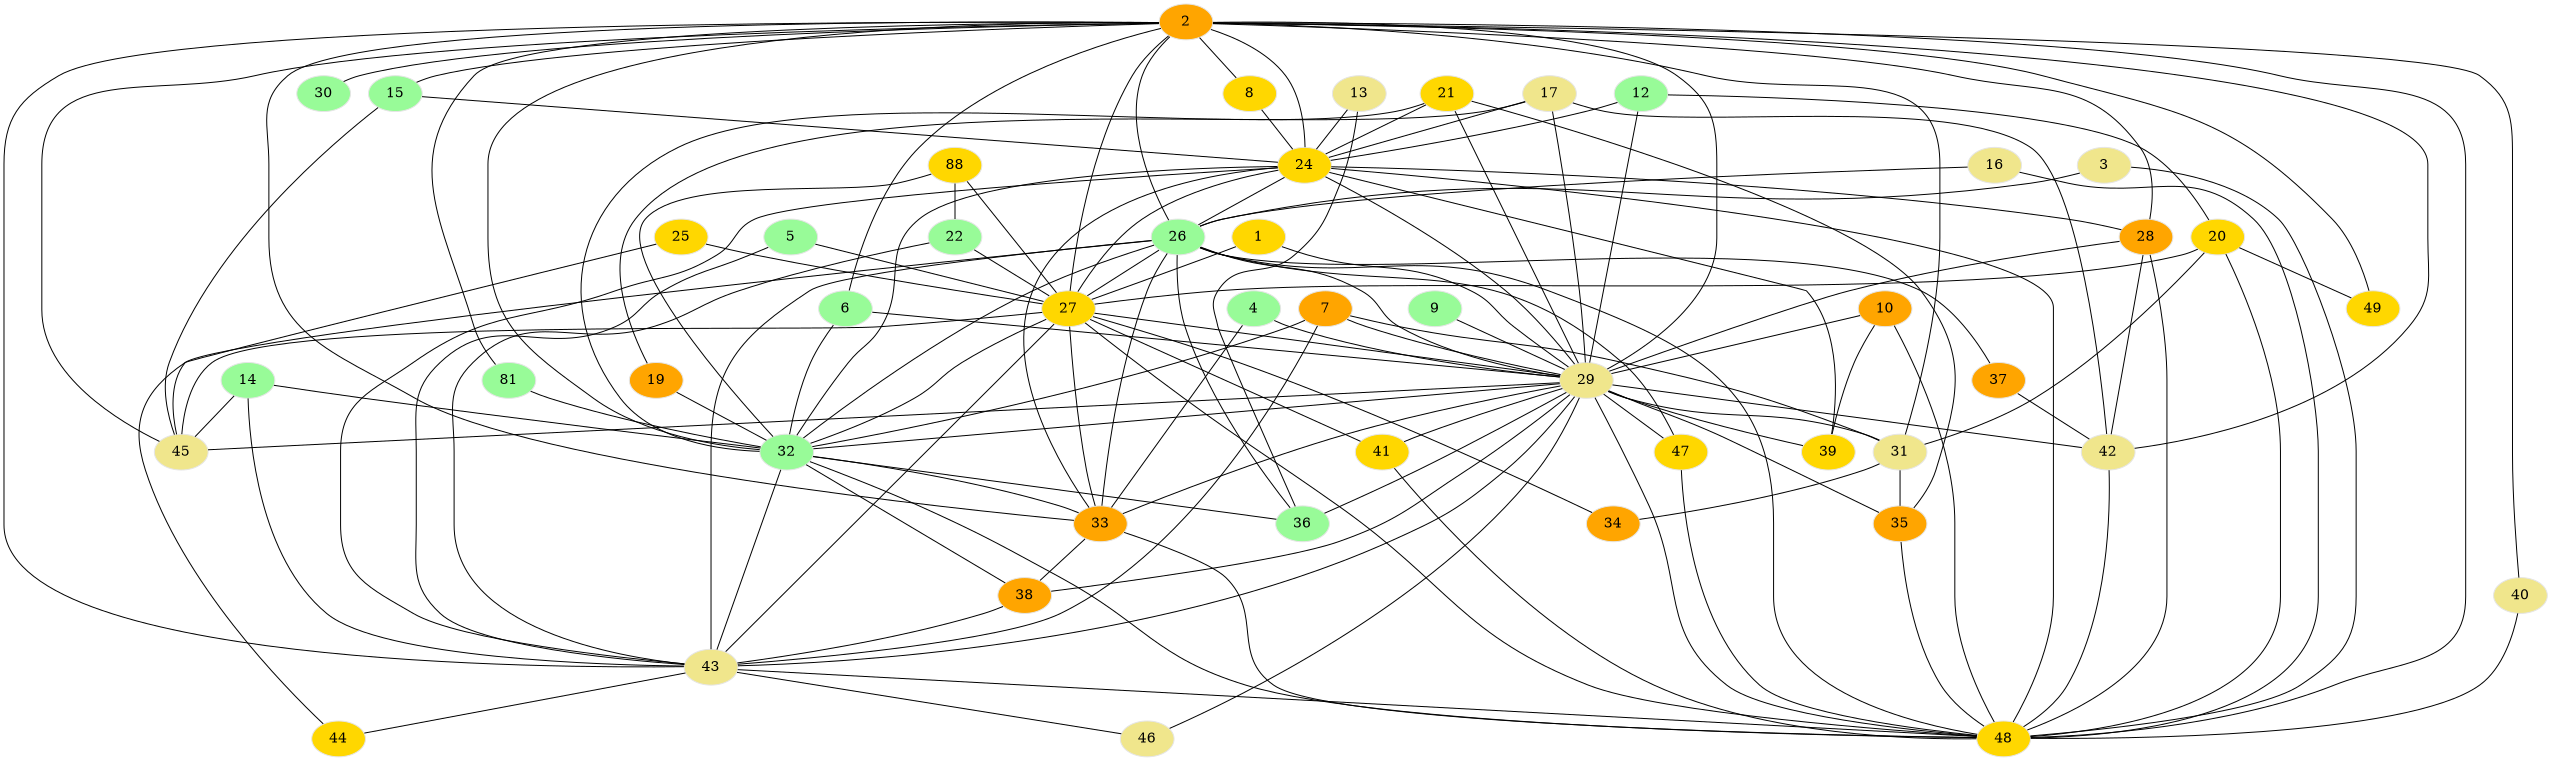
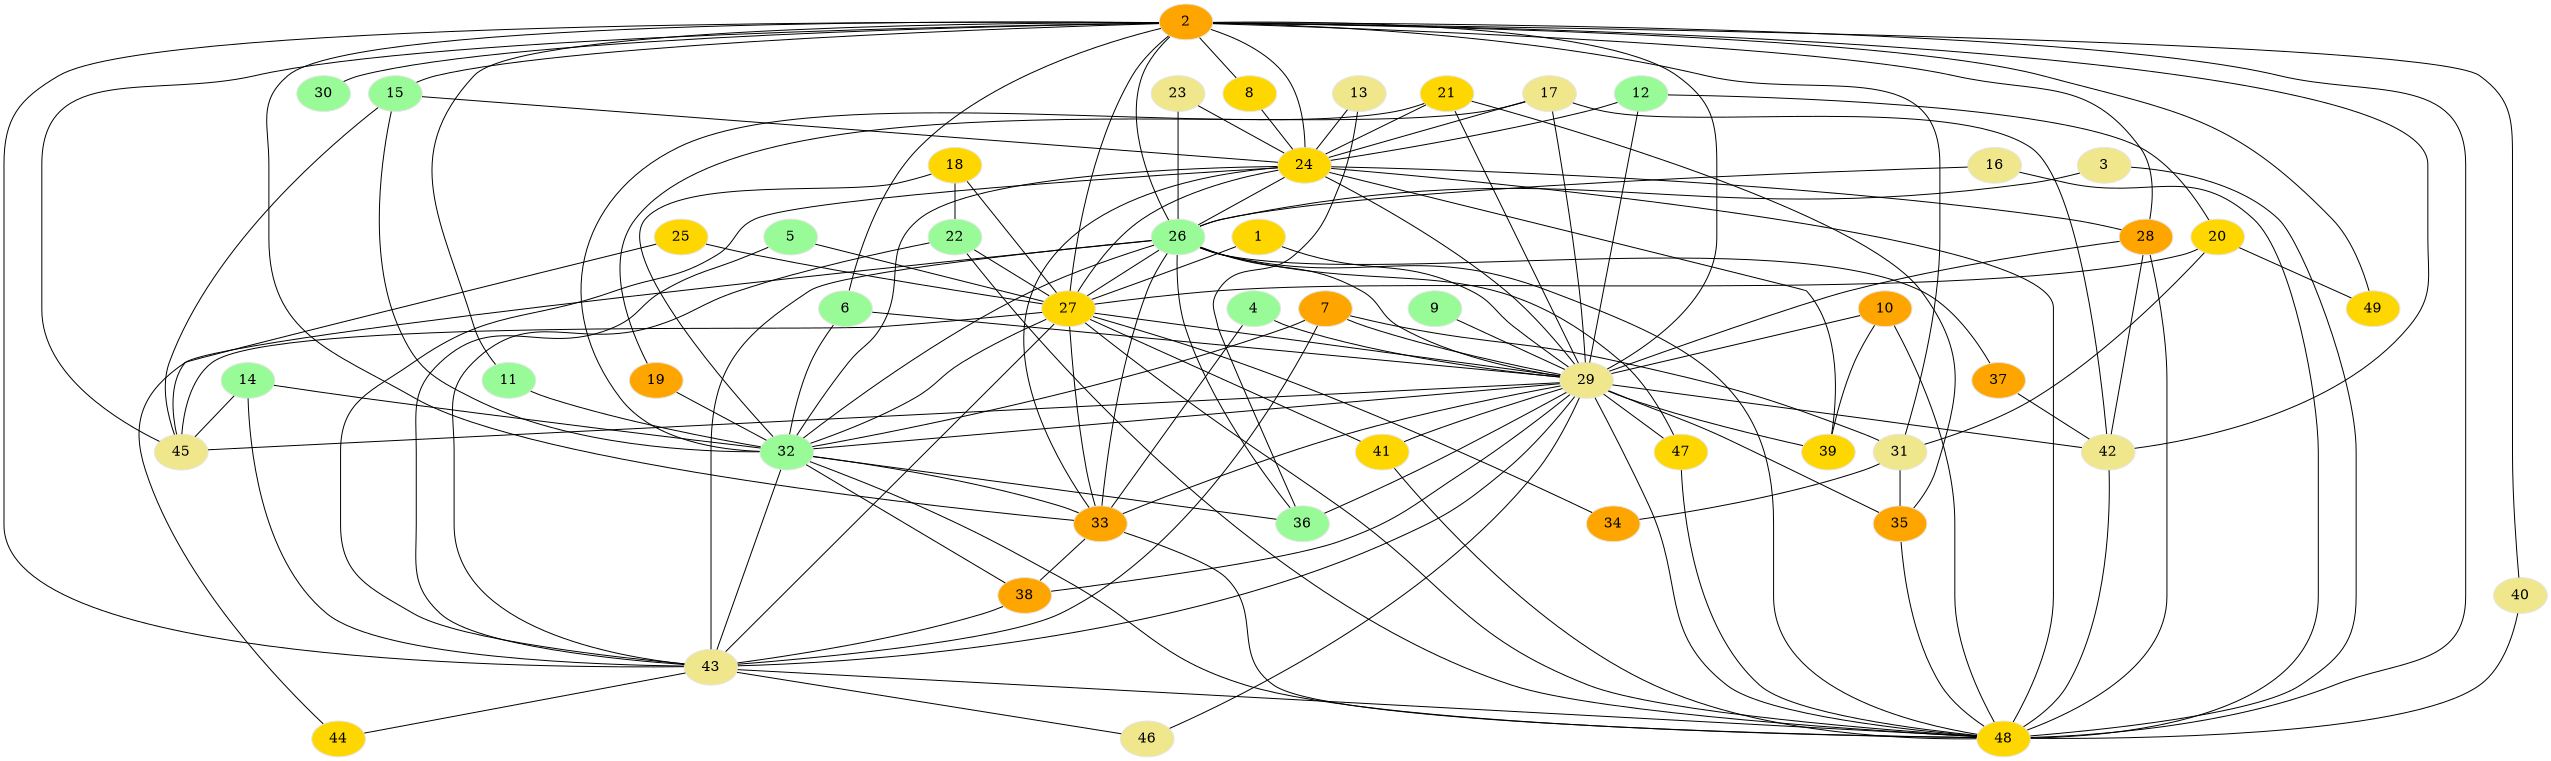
(581, 81) -> (446, 384)
none -> (1178, 94)
(955, 165) -> (955, 165)
(509, 380) -> (509, 380)
(1737, 415) -> none
(2280, 577) -> (1404, 638)
